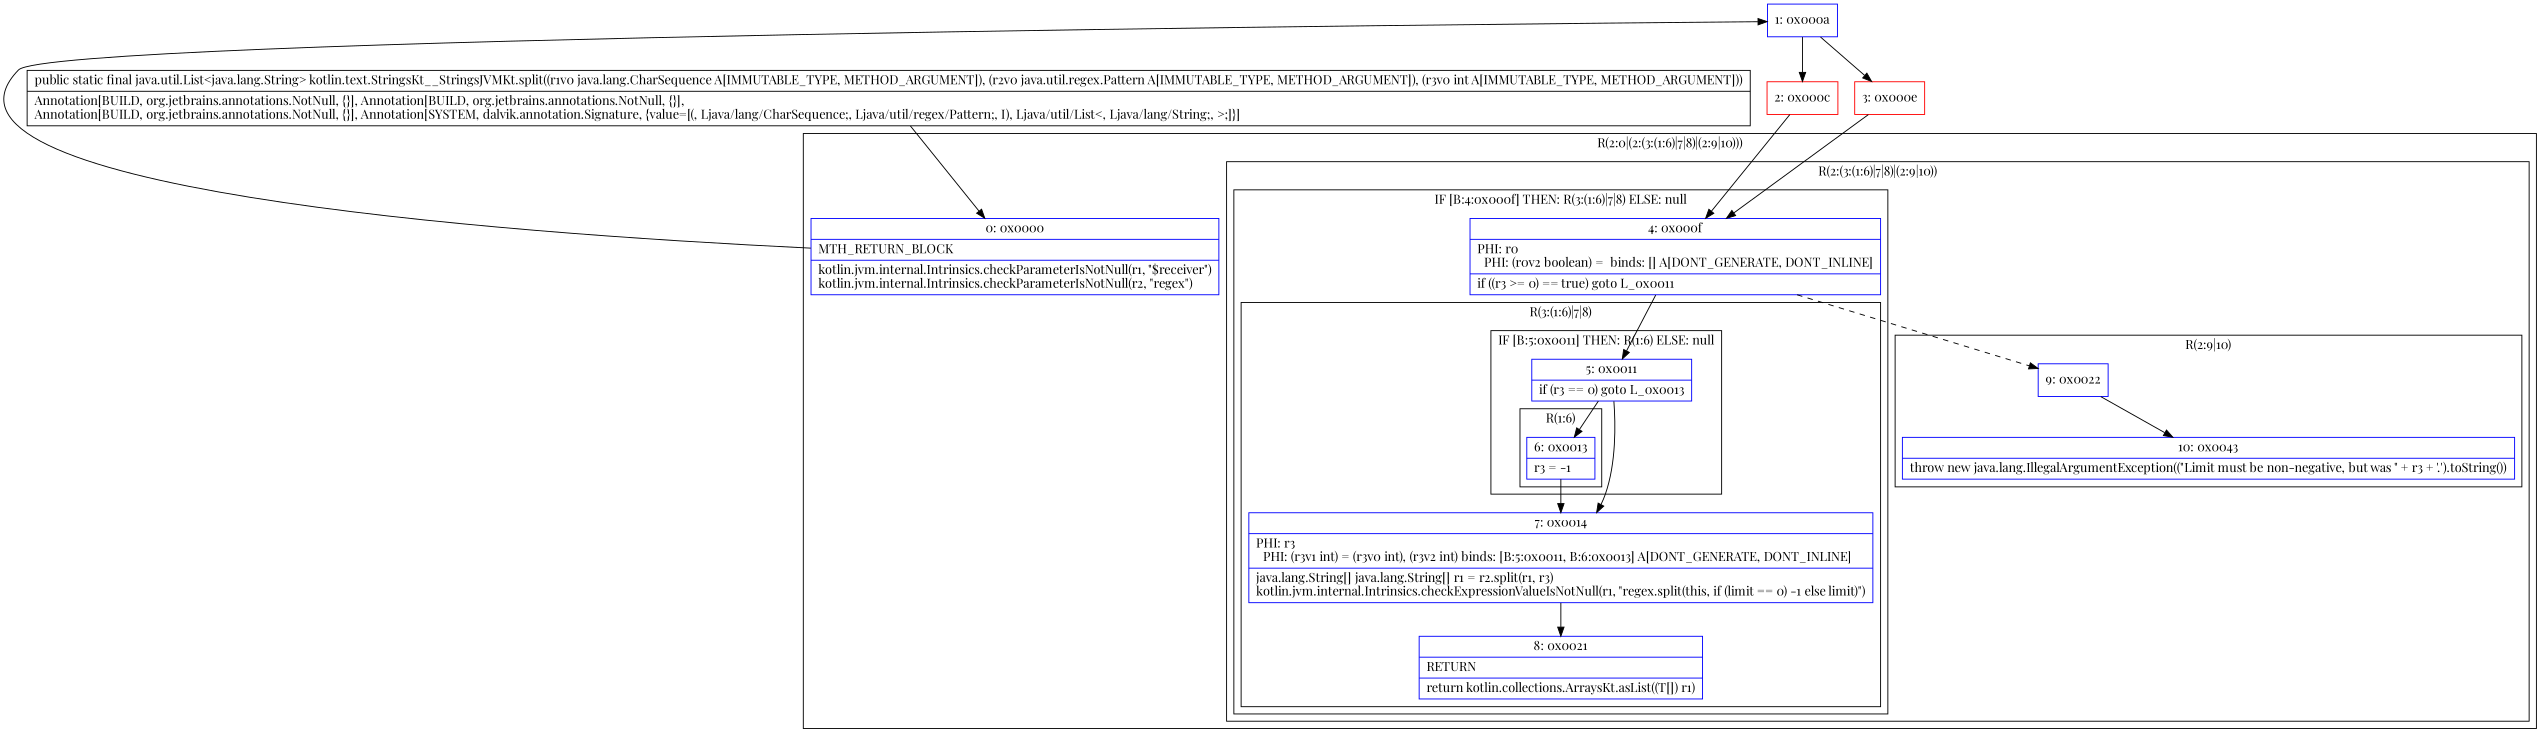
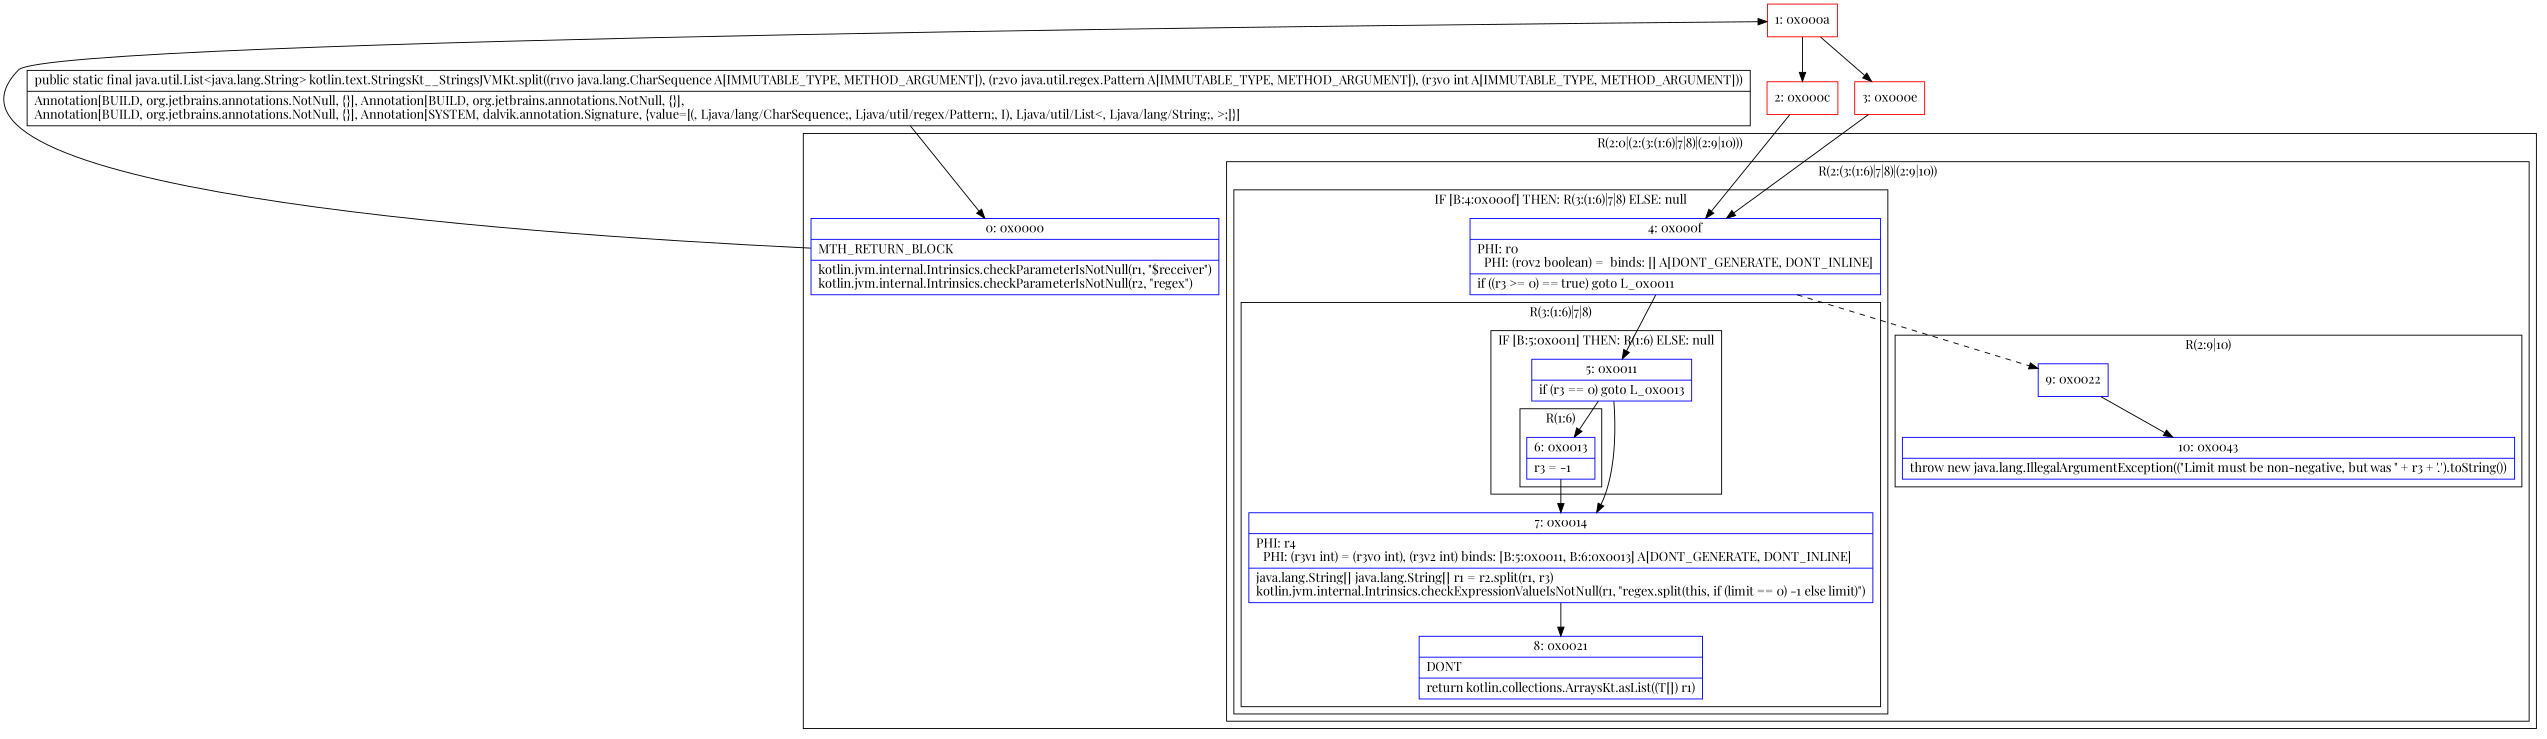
(1802, 20) -> (1802, 20)
(1277, 544) -> (1278, 544)
(1451, 667) -> (1445, 667)
